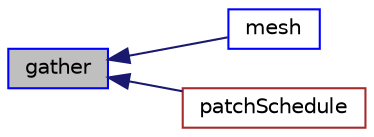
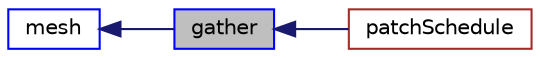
(178, 47) -> (147, 29)
